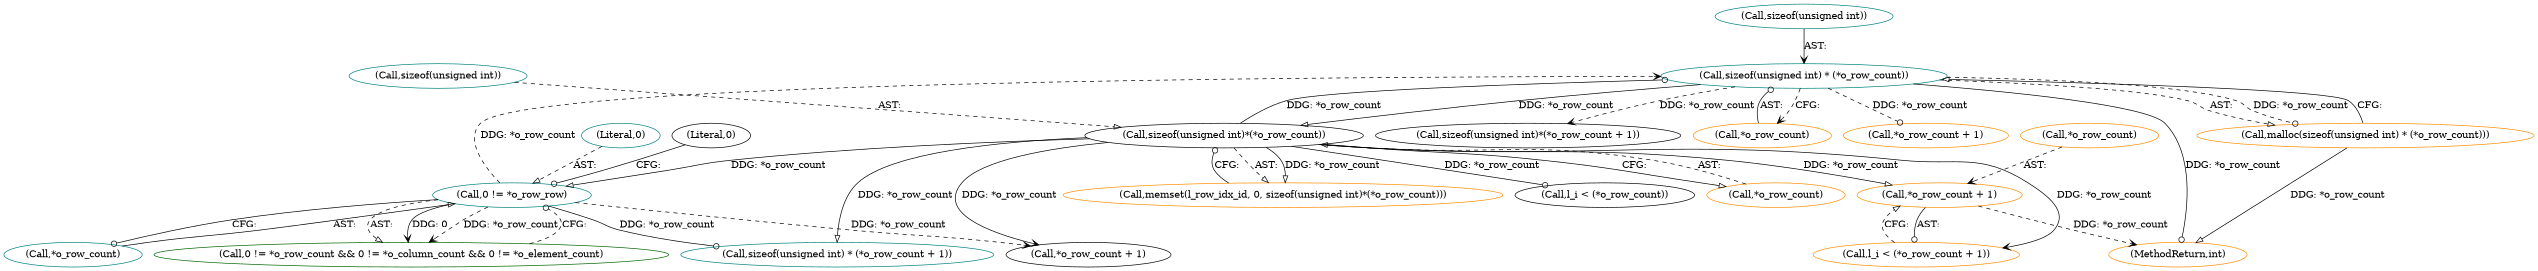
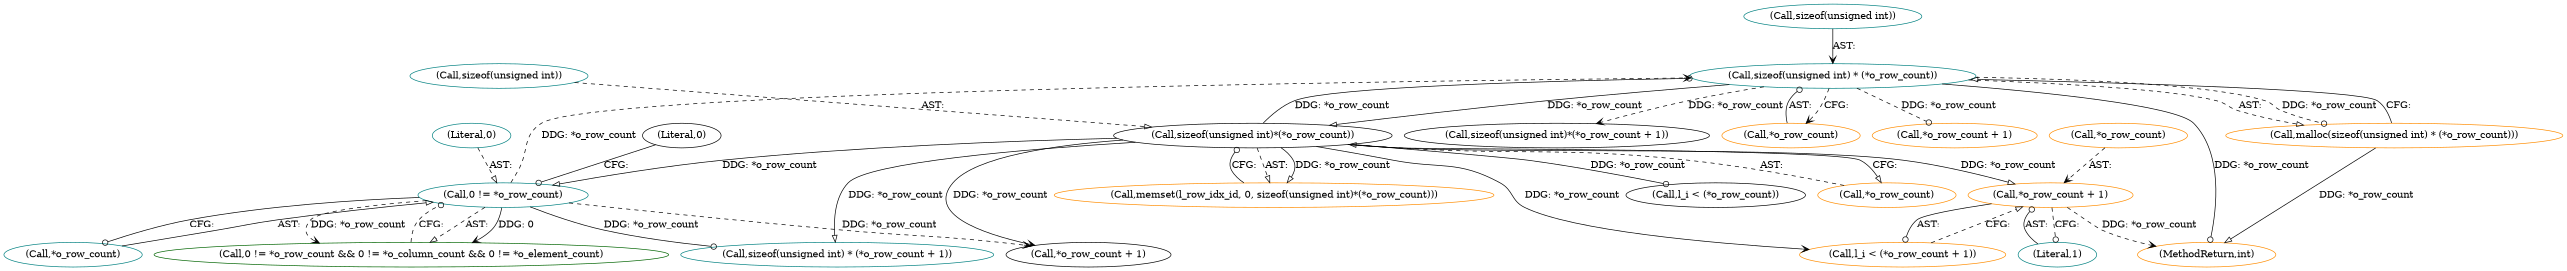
(512, 195) -> (503, 195)
none -> (2057, 255)
